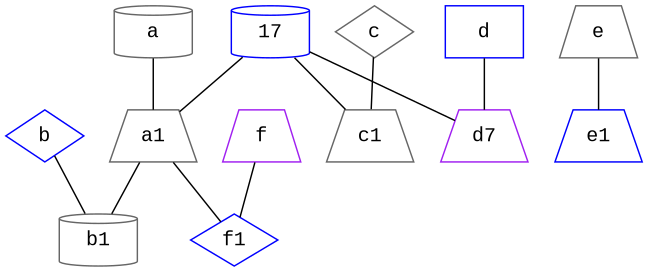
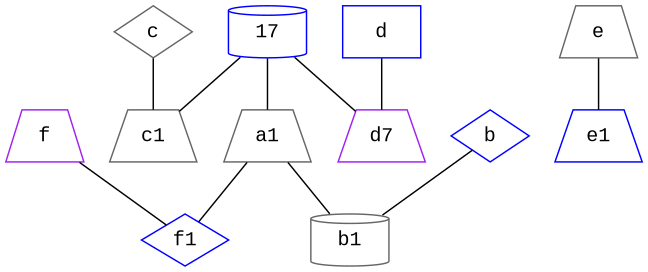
(153, 32) -> none
